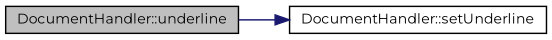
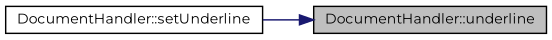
(257, 20) -> (281, 20)
